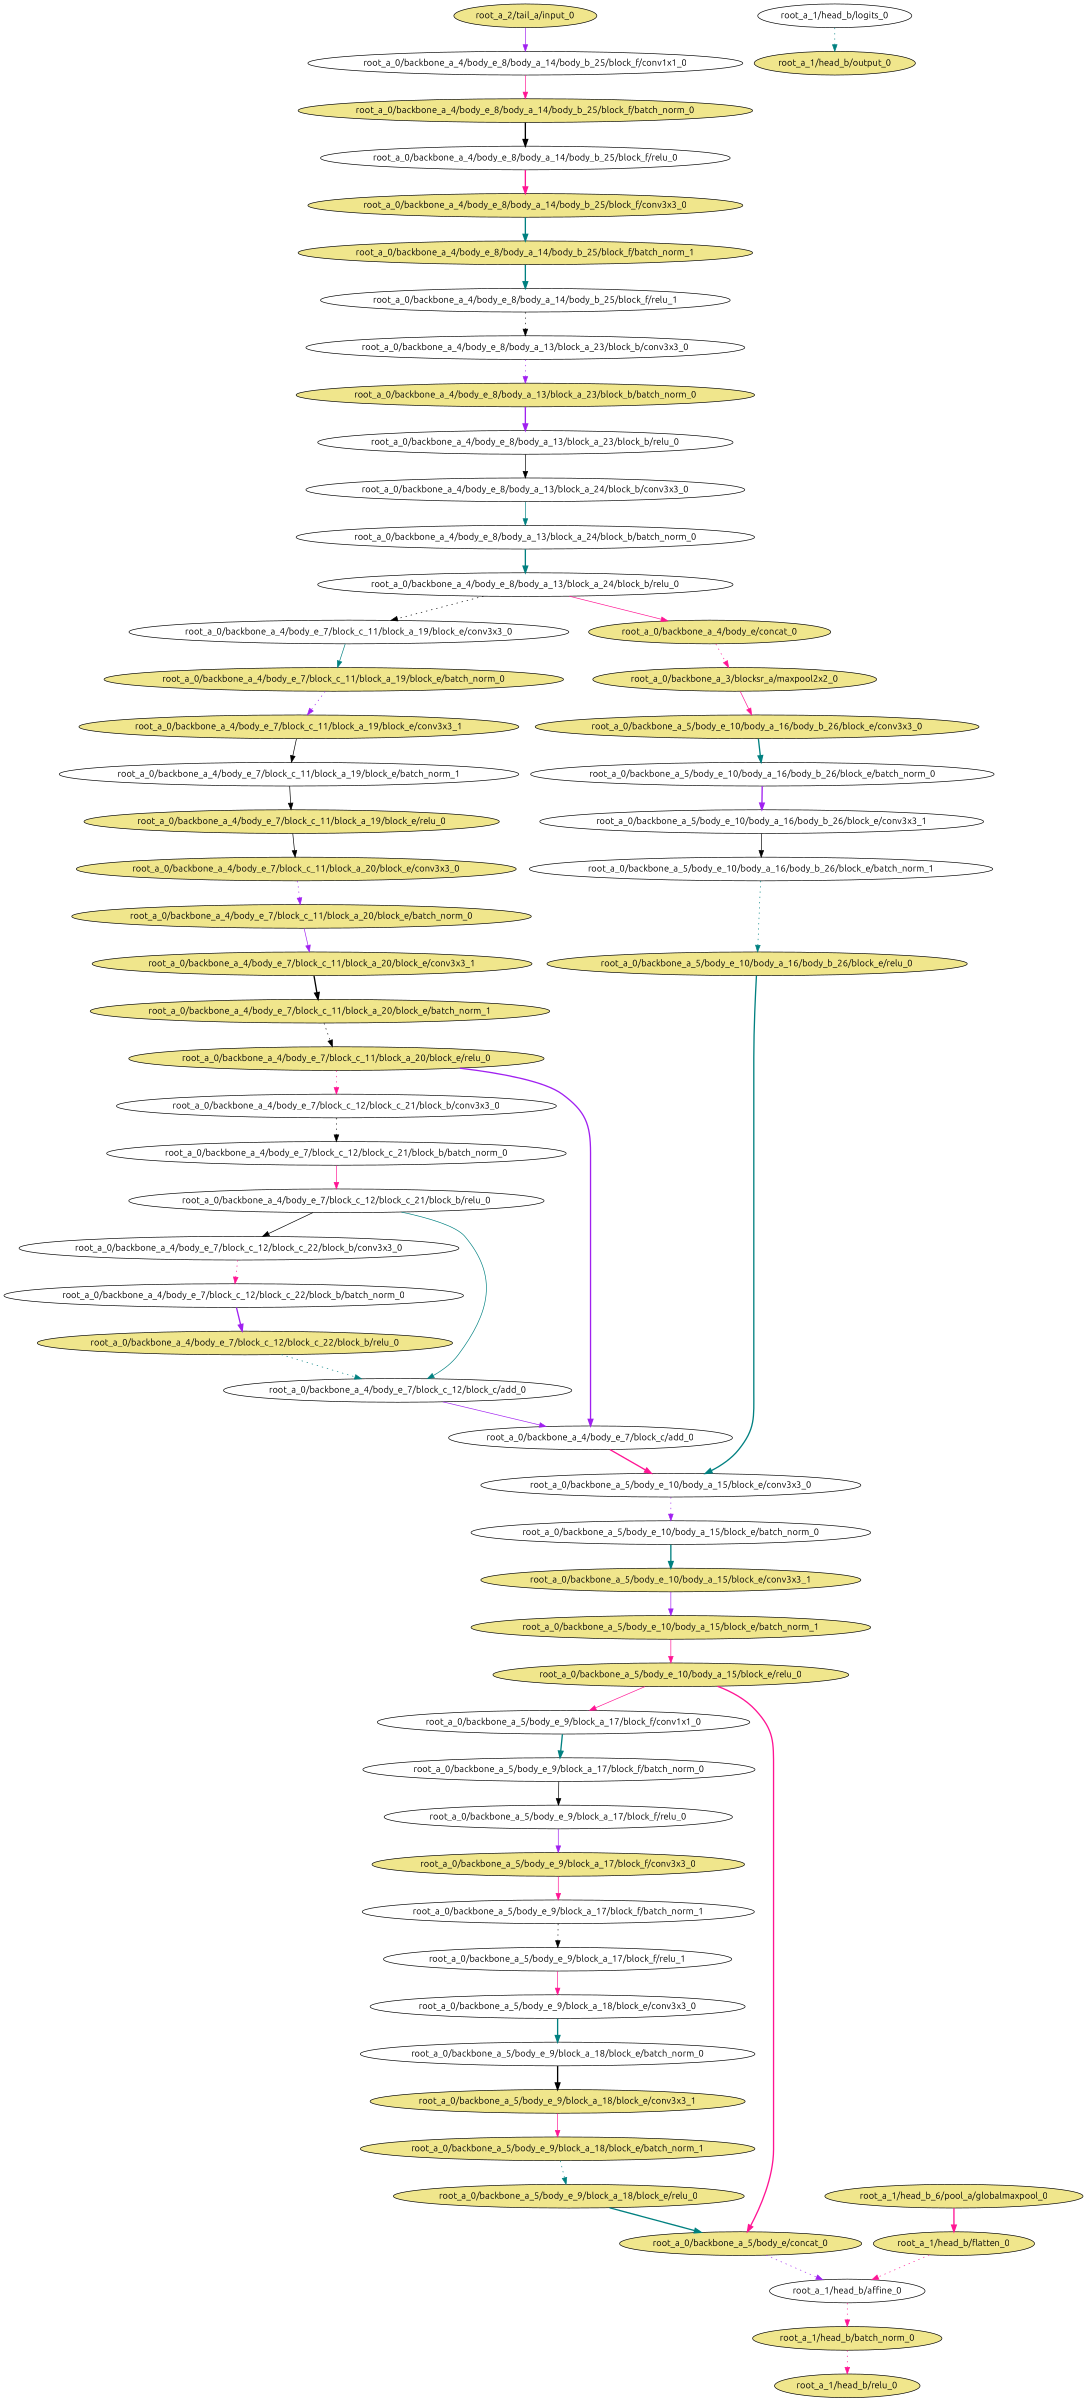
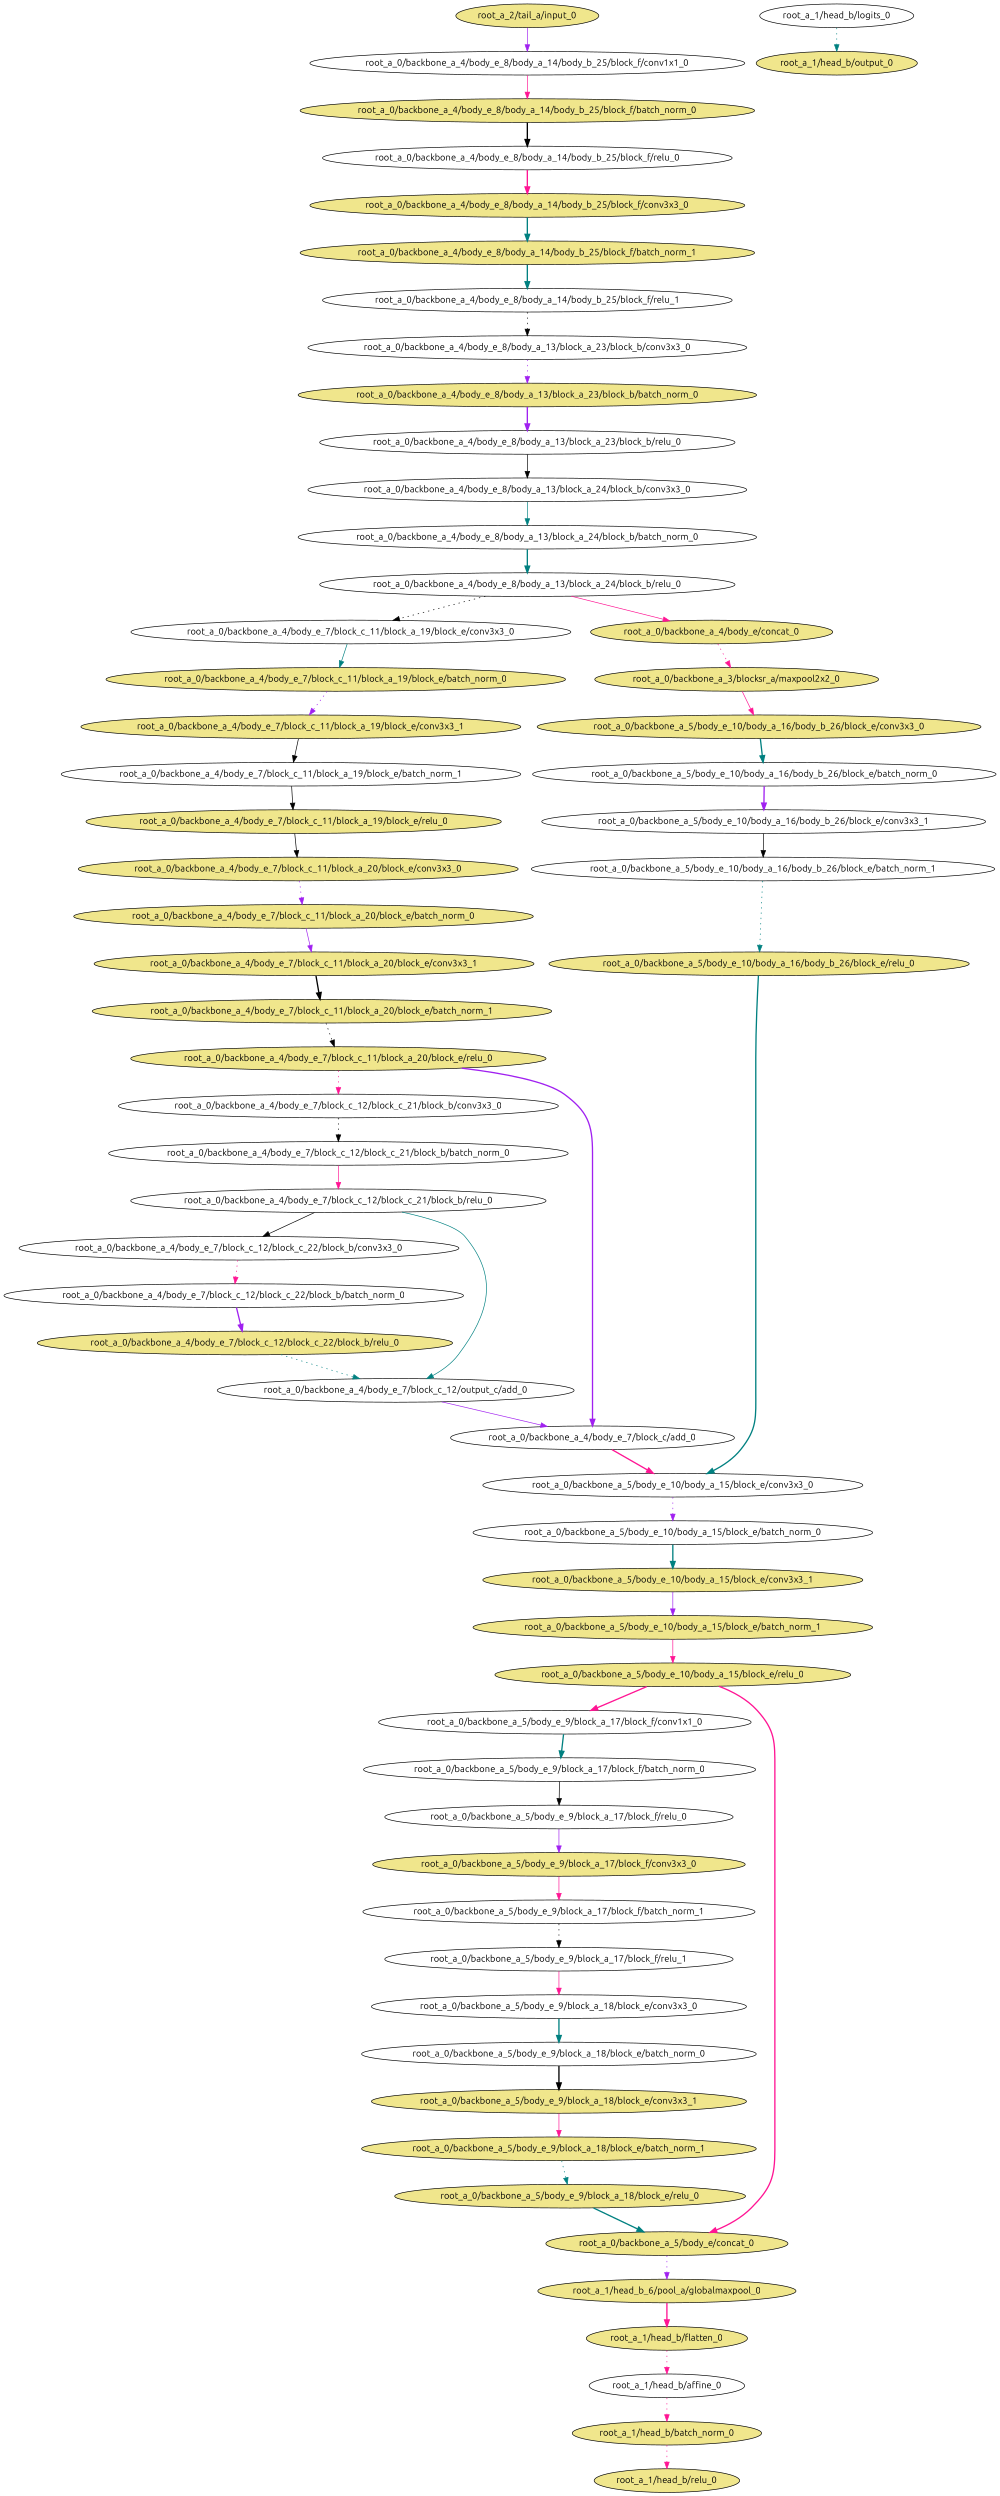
(398, 1390) -> (396, 1390)
(620, 1697) -> (622, 1697)
(791, 2266) -> (667, 2264)
